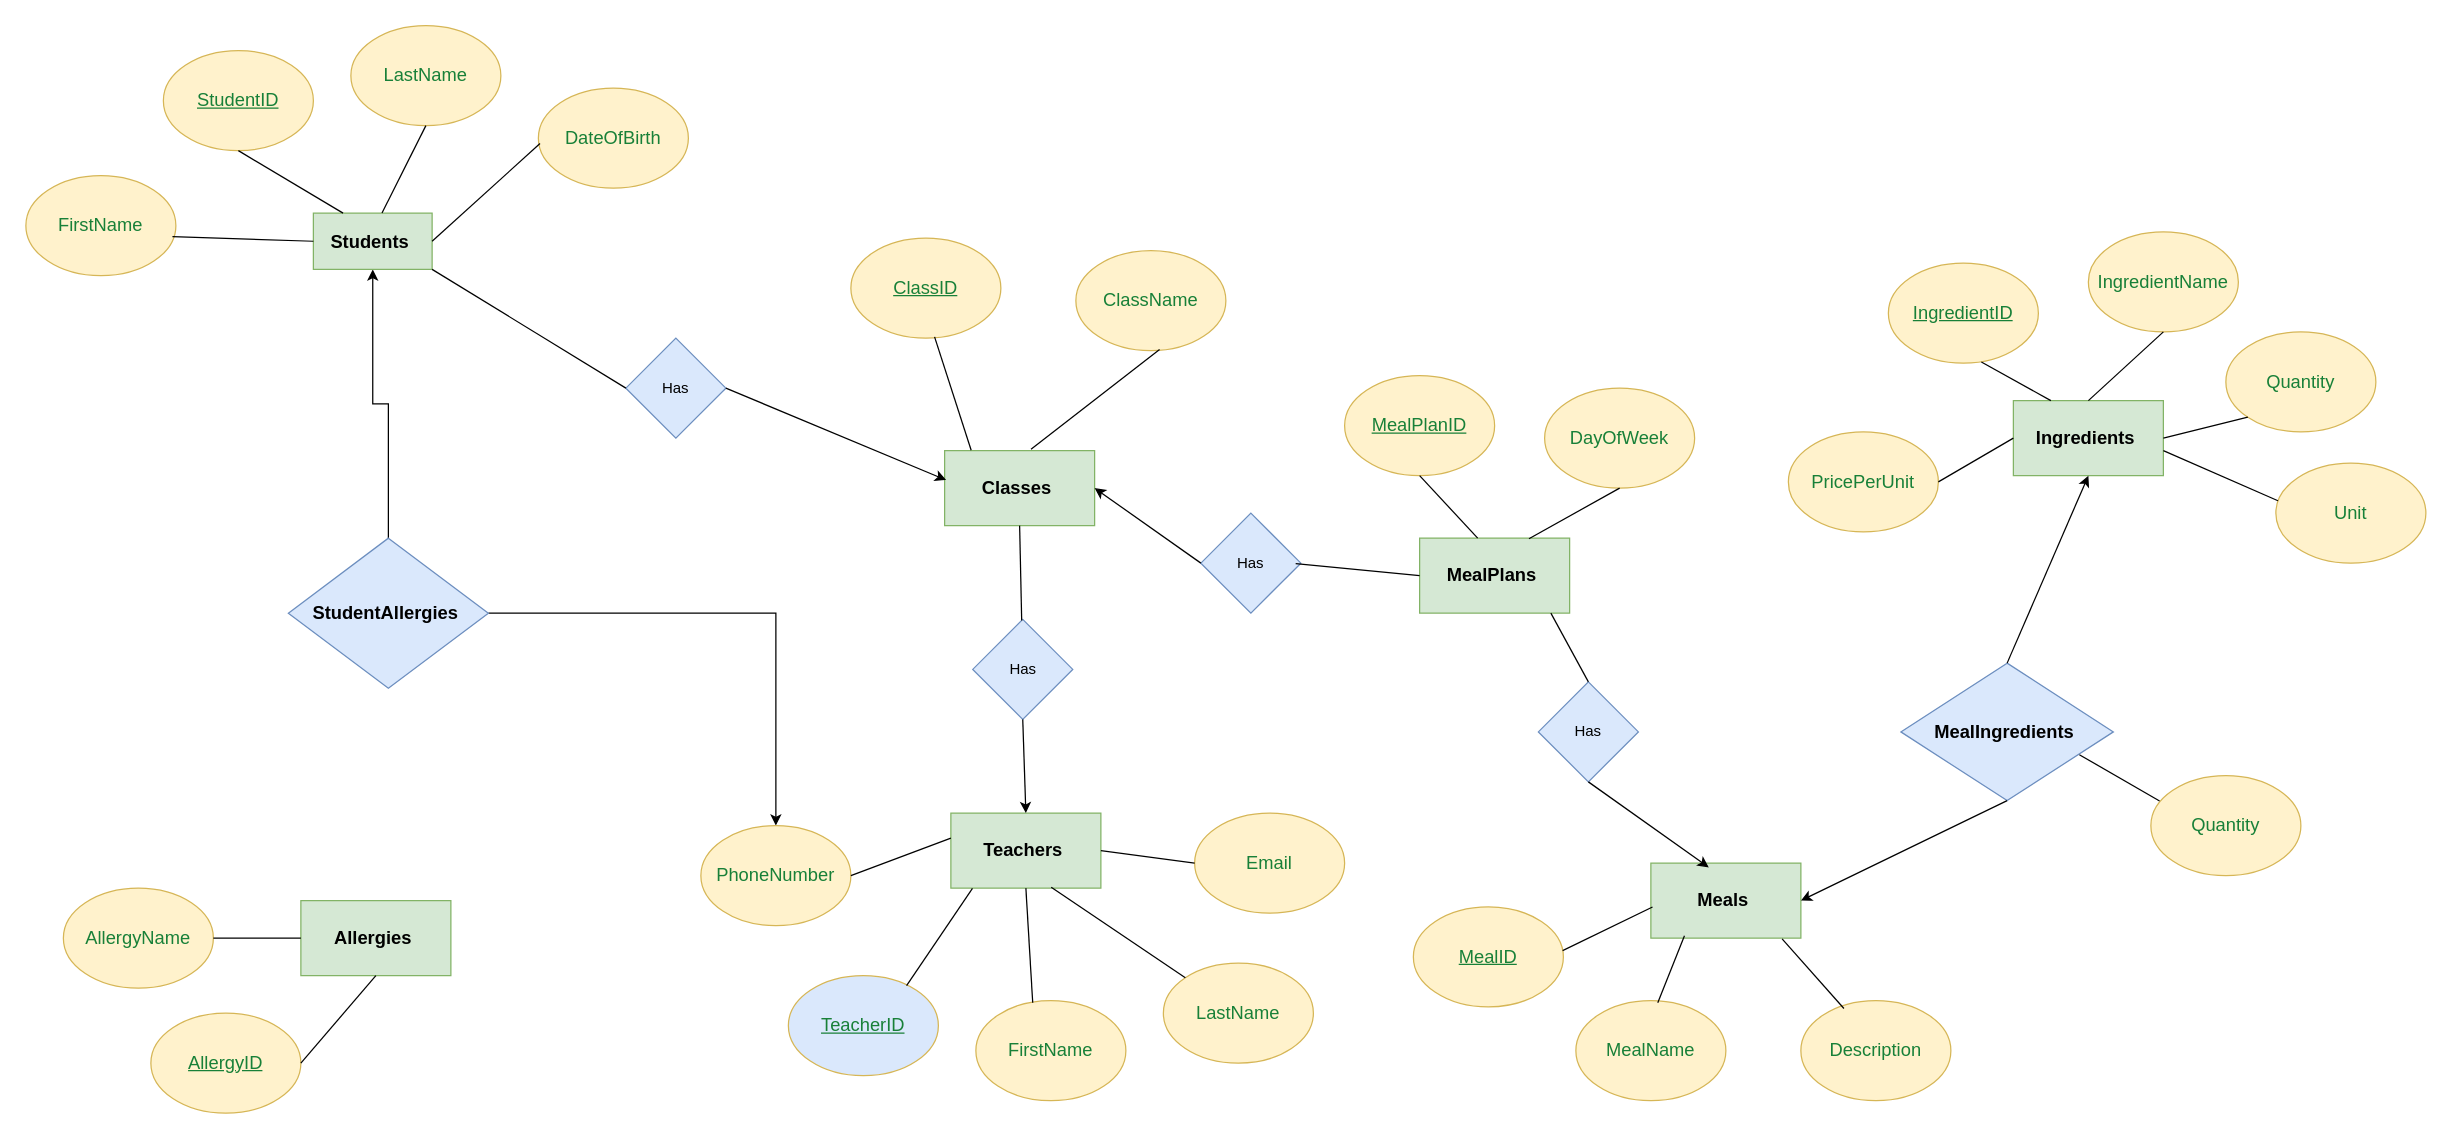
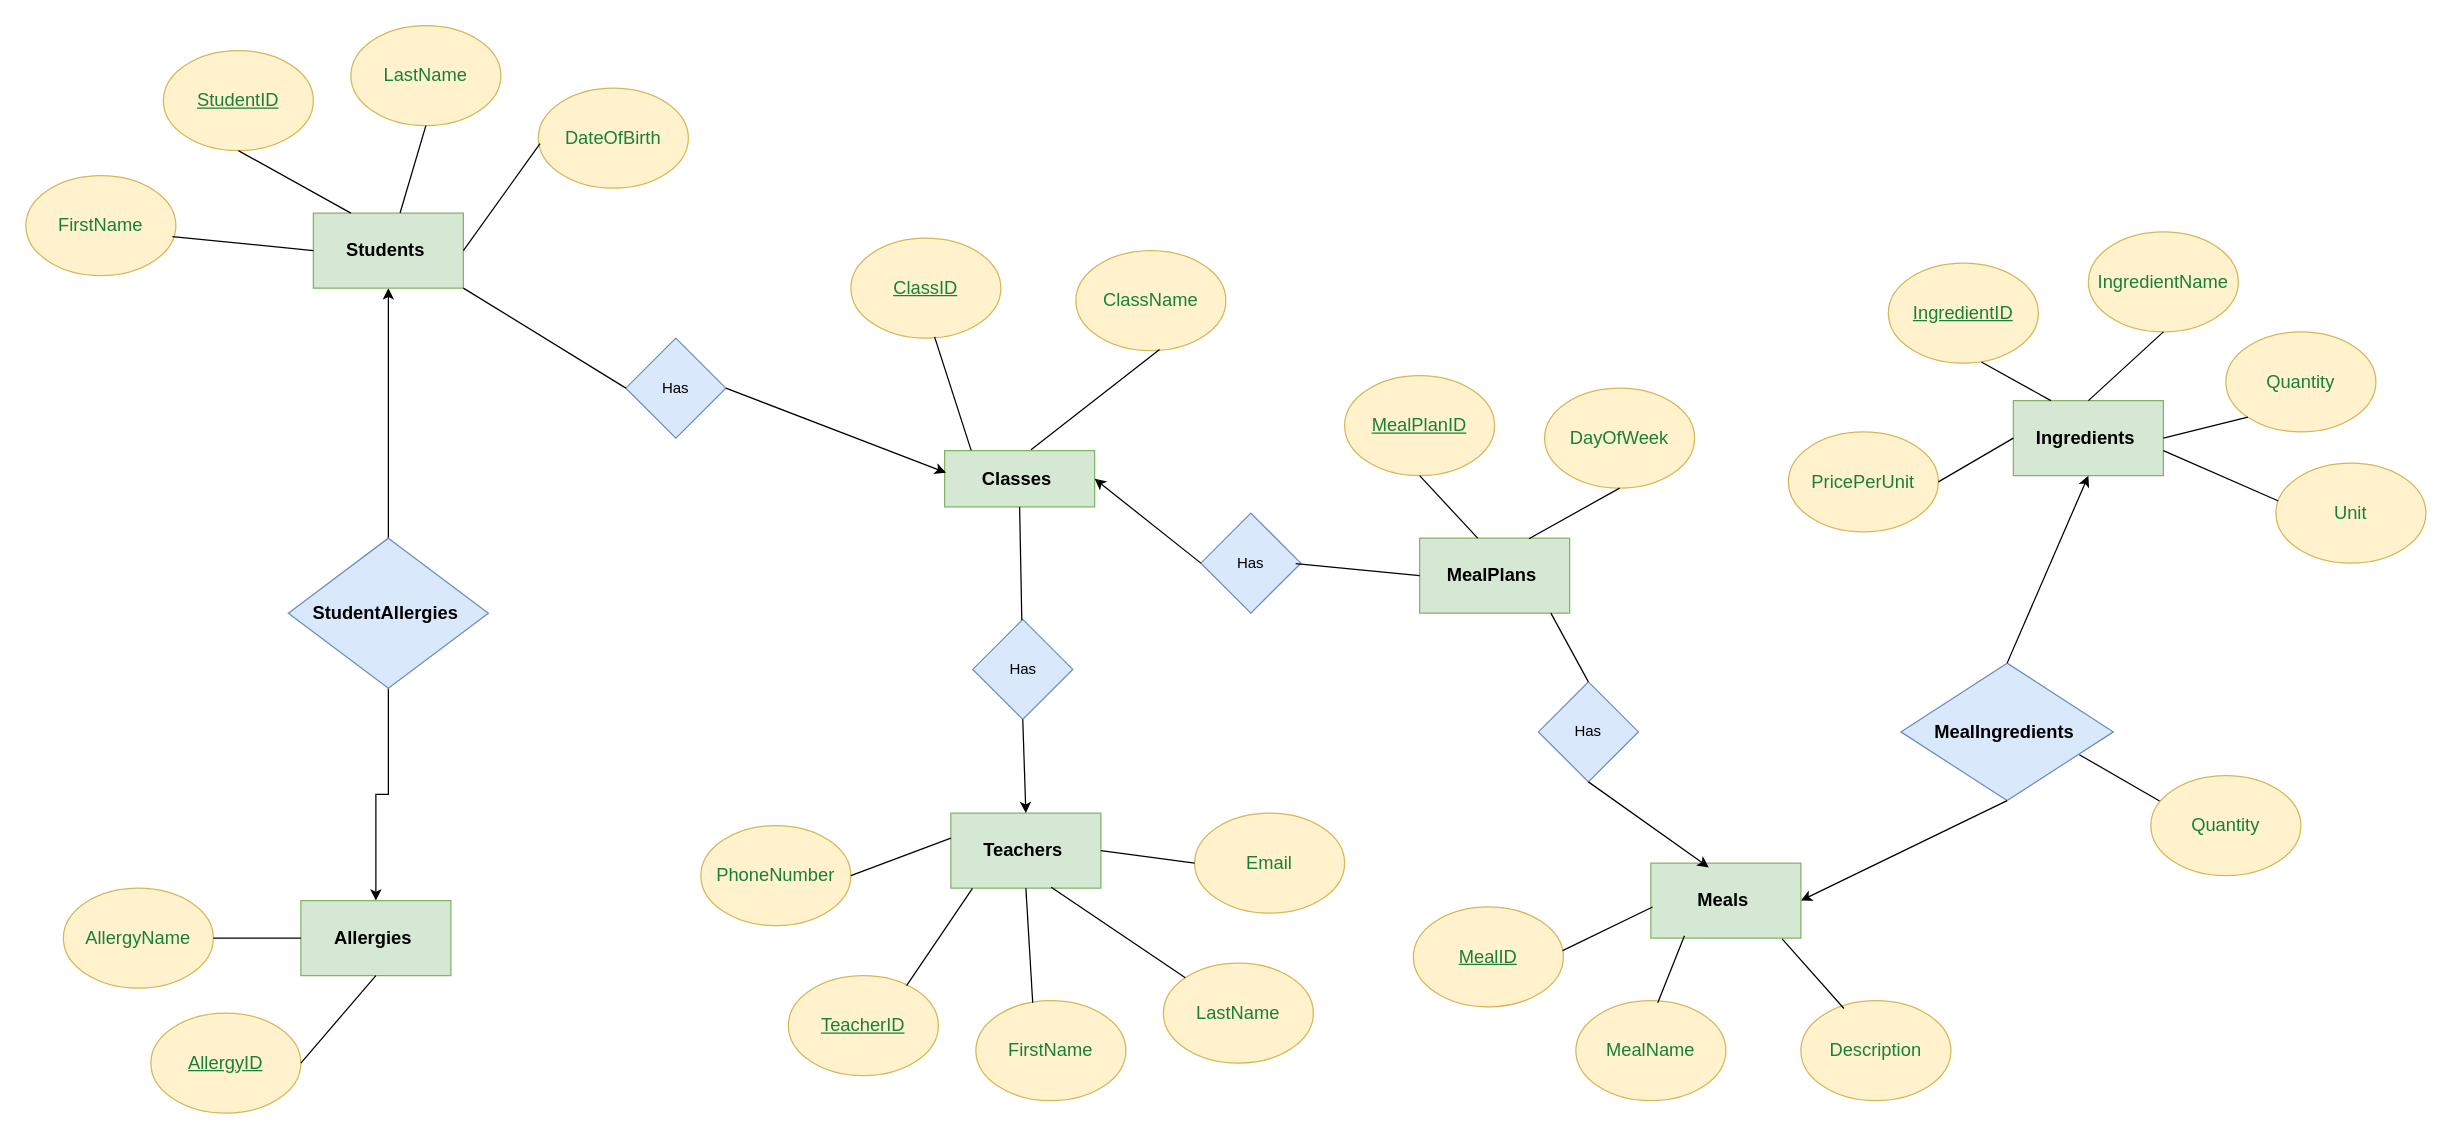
(373, 241) -> (388, 251)
(1019, 488) -> (1019, 479)
(734, 613) -> (386, 794)
(863, 1026) -> (863, 1026)
